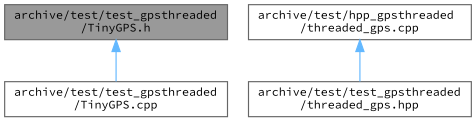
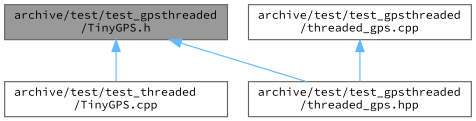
(360, 22) -> (360, 22)
none -> (244, 62)
(116, 99) -> (116, 99)
